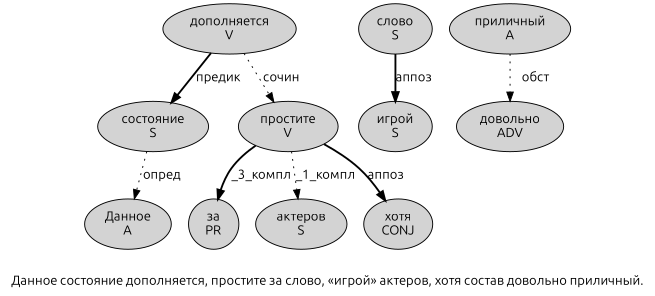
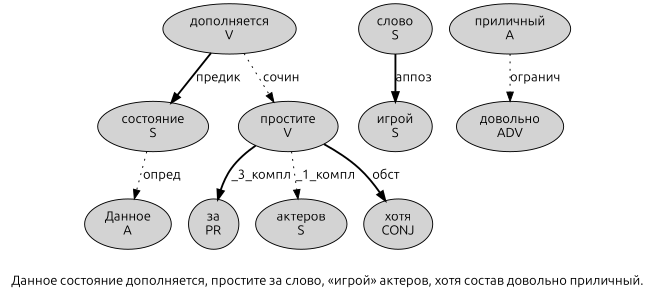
(536, 78) -> (536, 78)
(386, 175) -> (386, 175)
